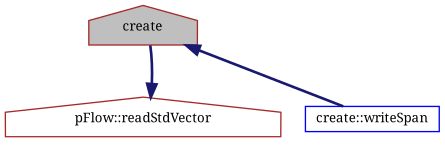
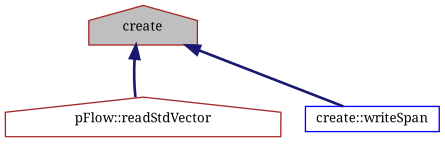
(152, 65) -> (134, 78)
